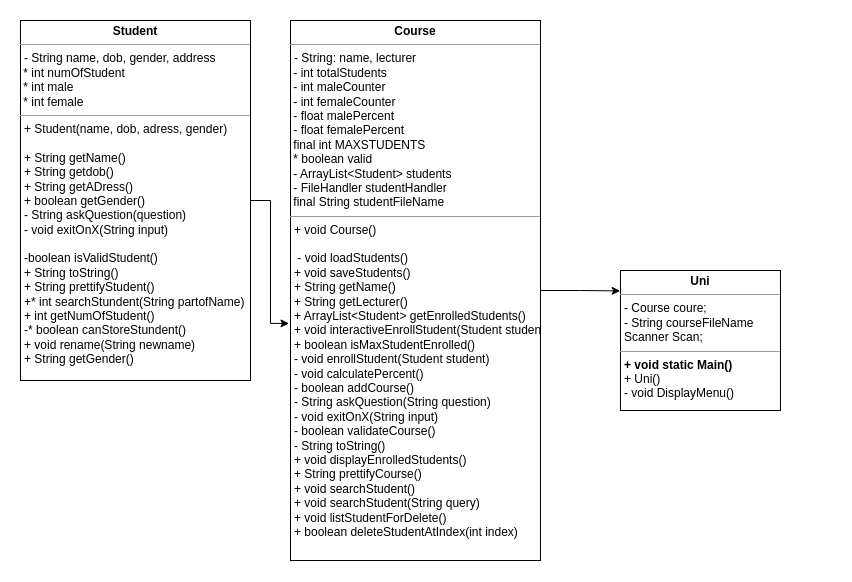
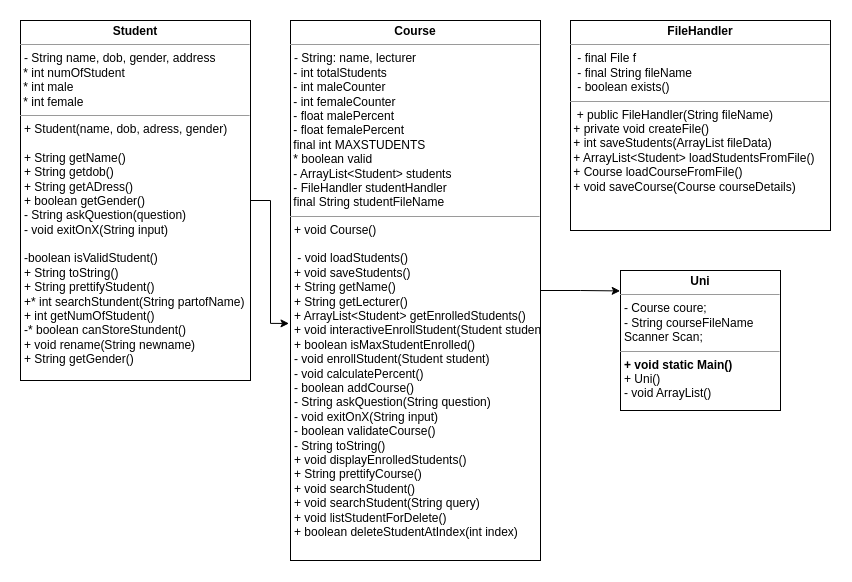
none -> (701, 126)
(690, 321) -> (690, 321)
